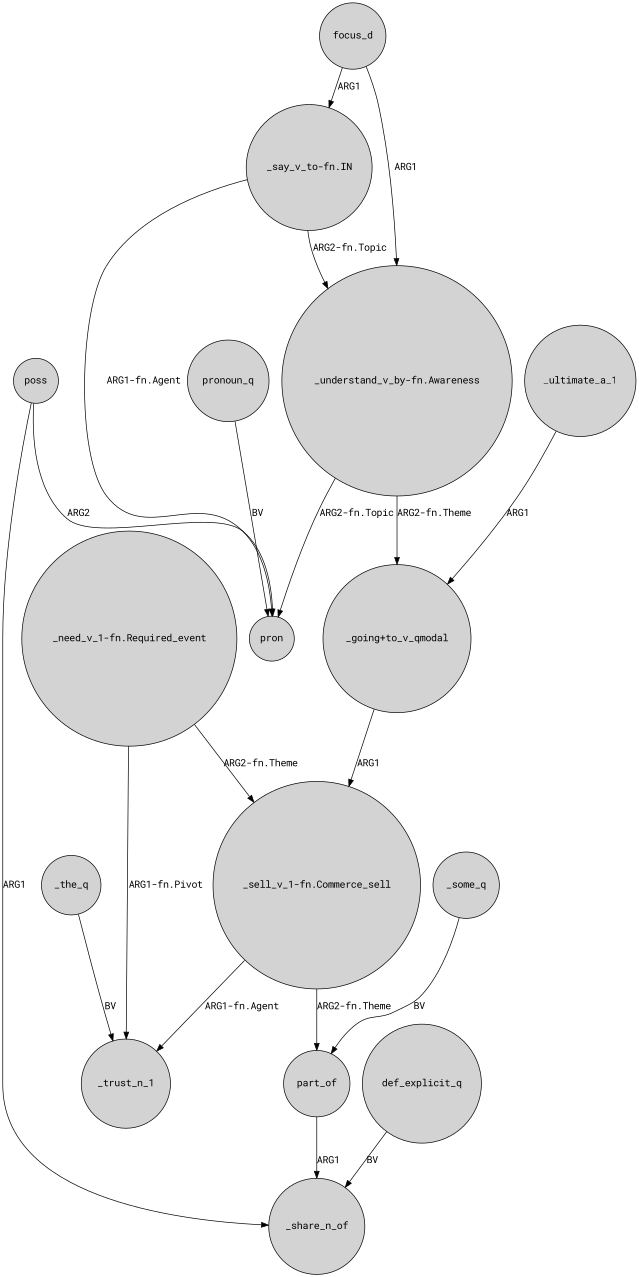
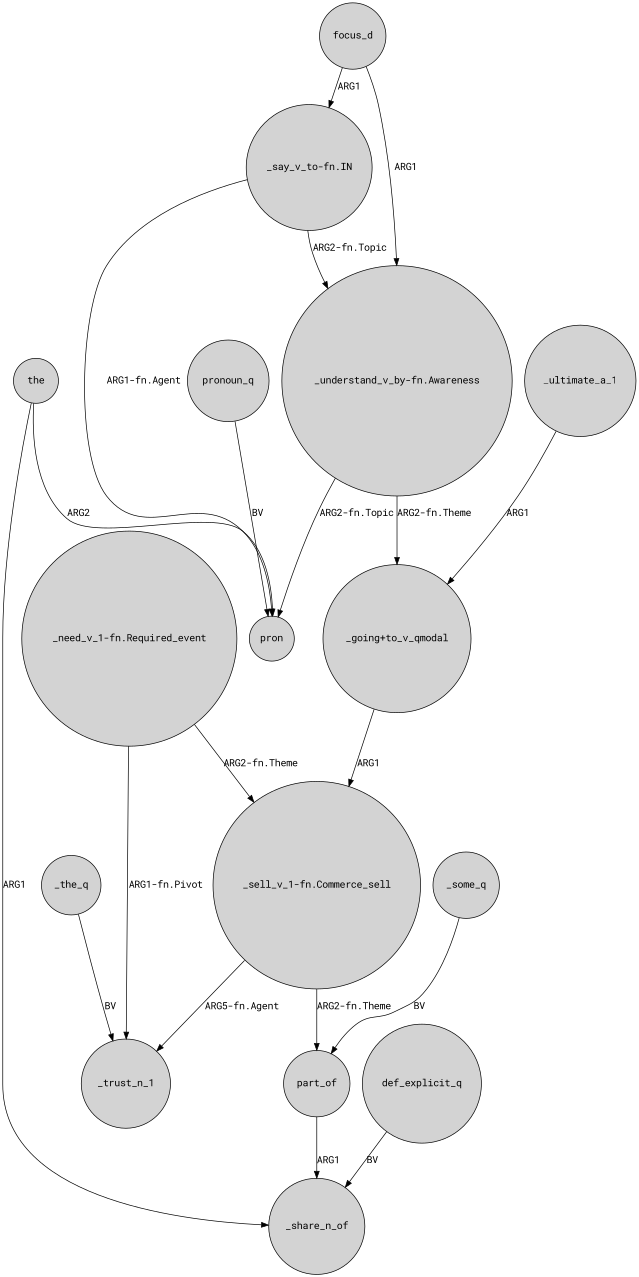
(36, 381) -> (36, 381)
(242, 1007) -> (242, 1007)
